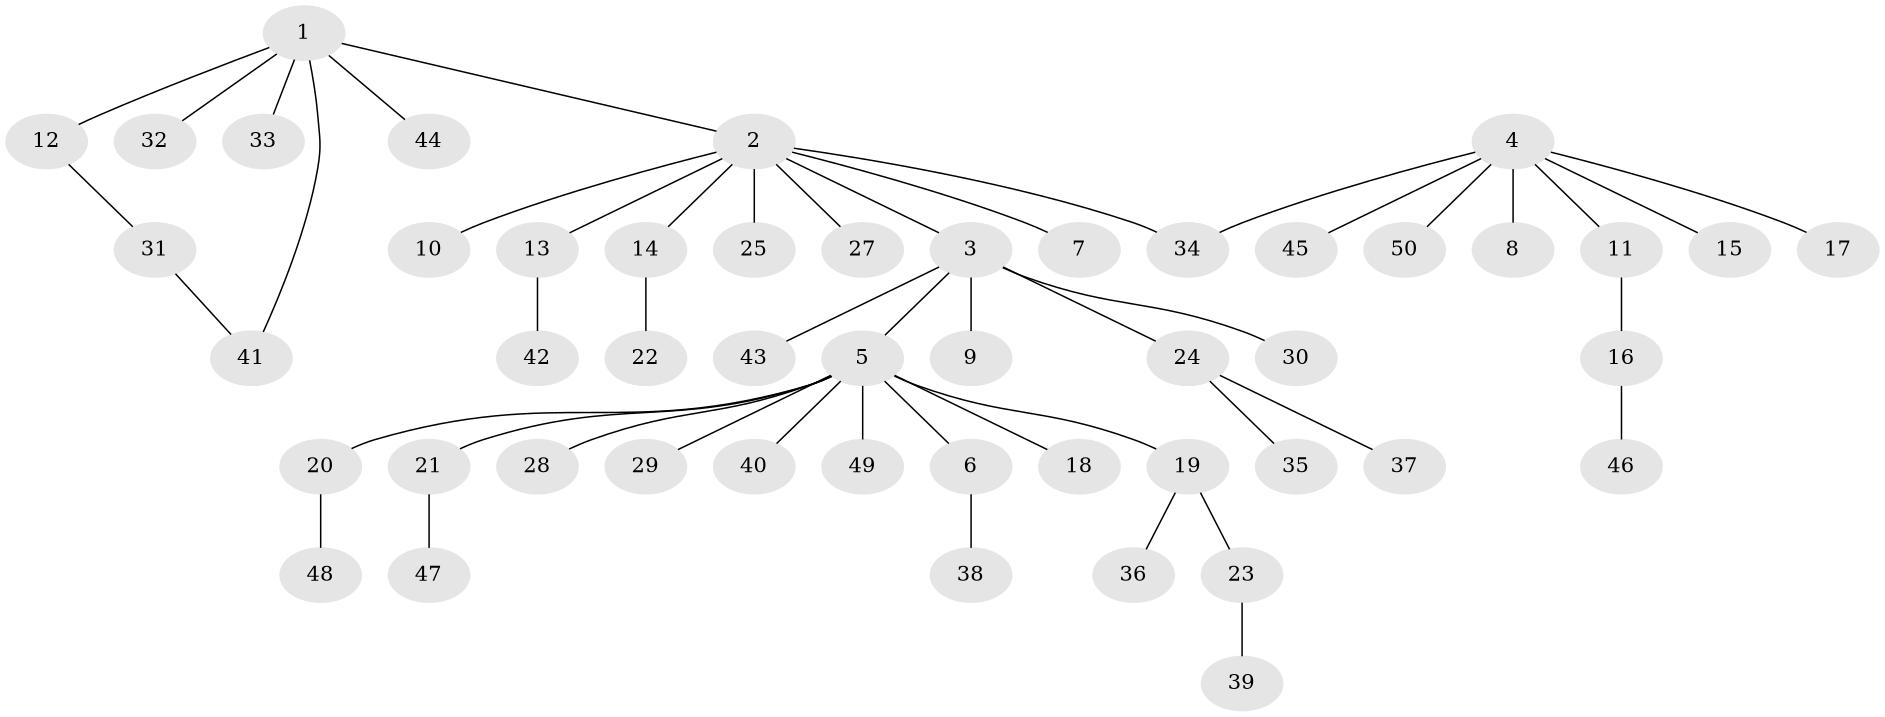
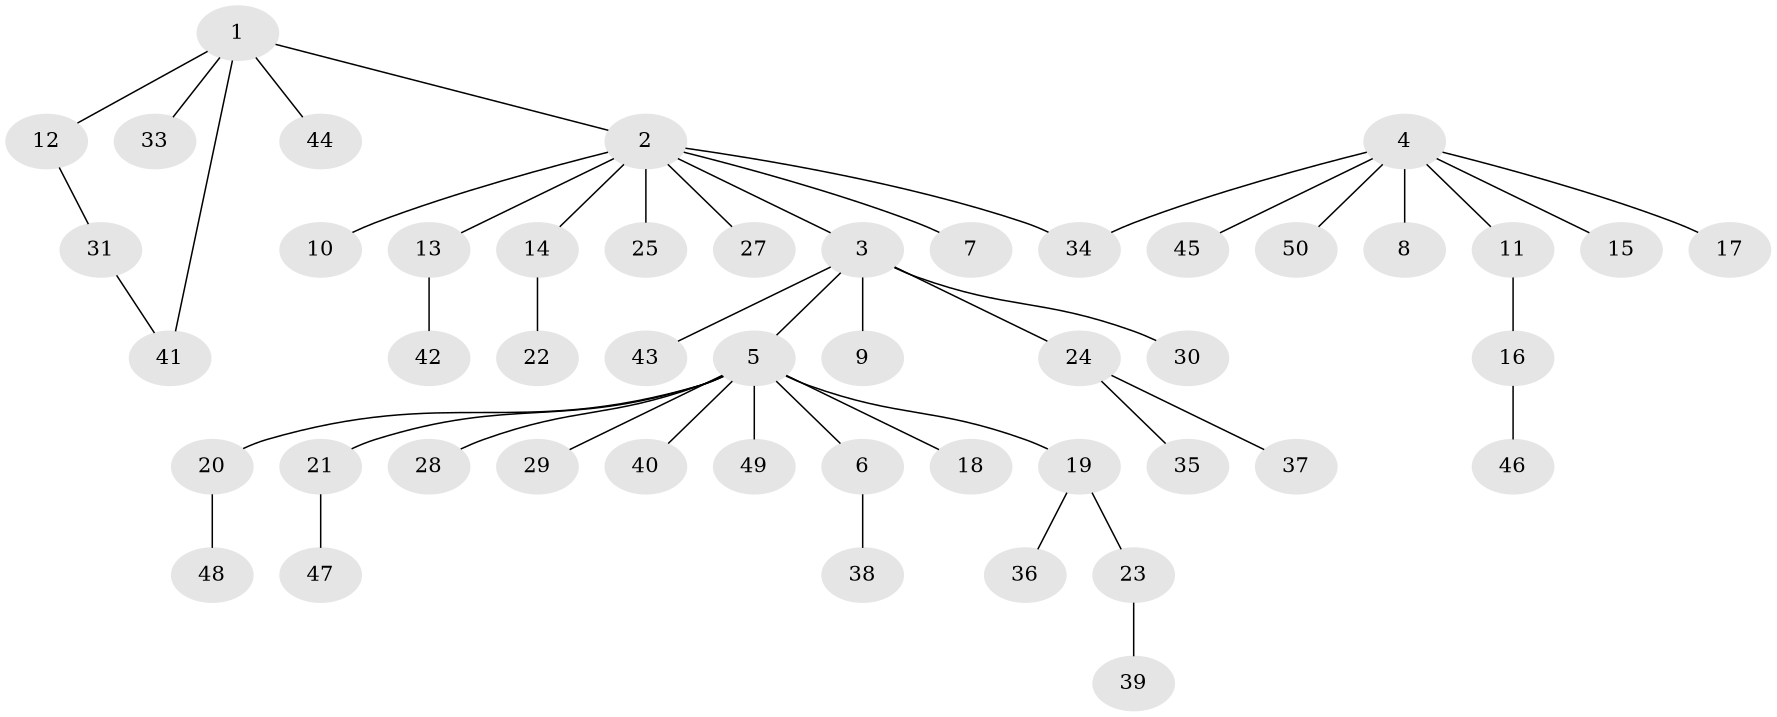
(155, 142) -> none
